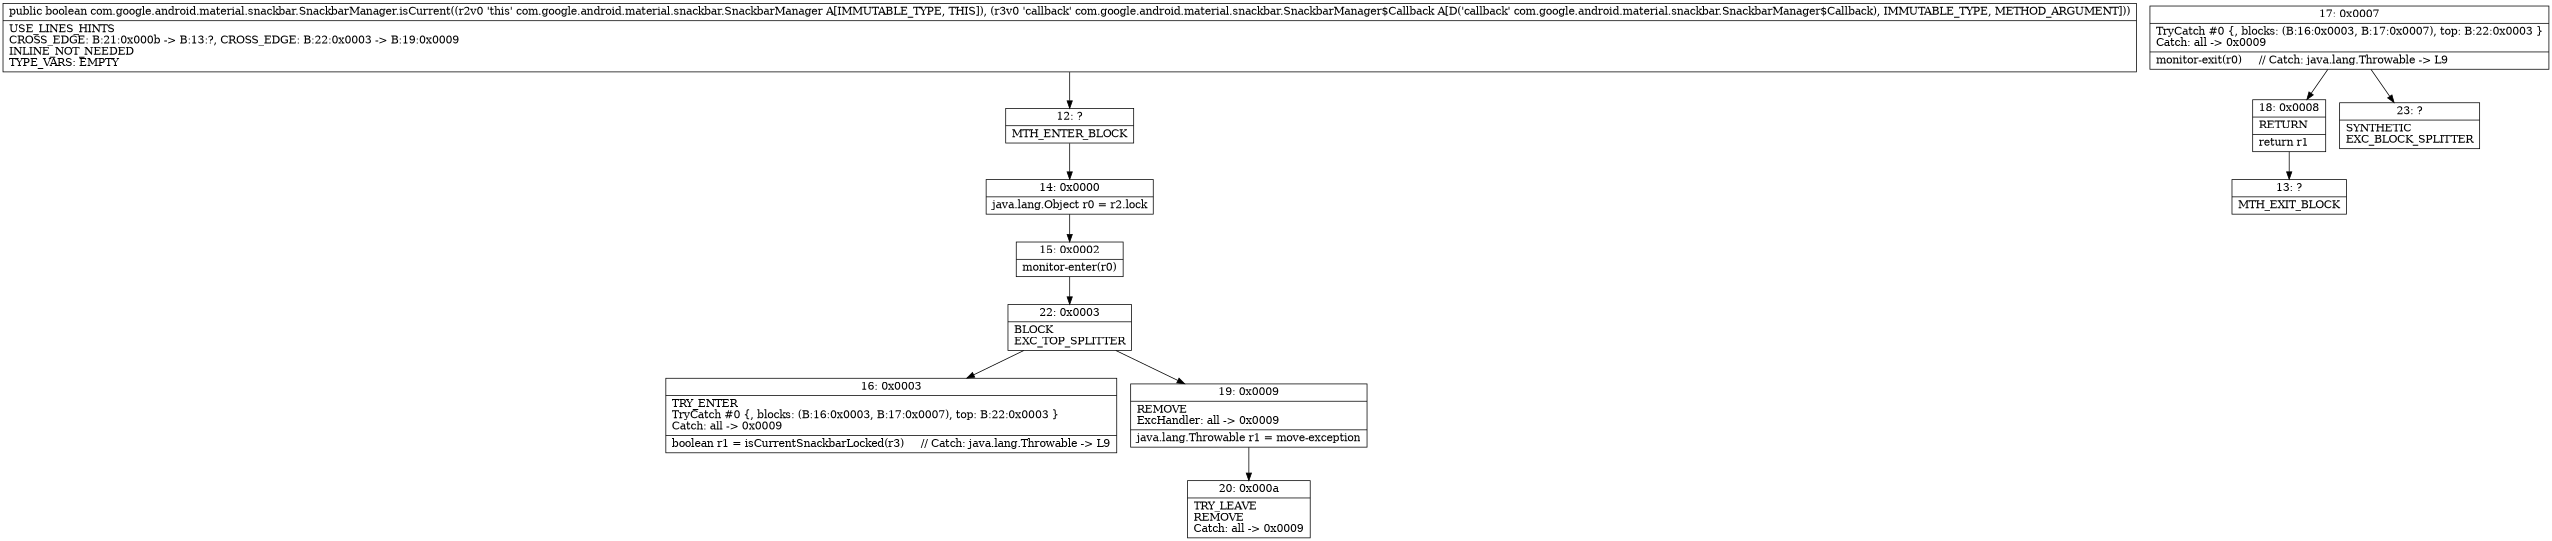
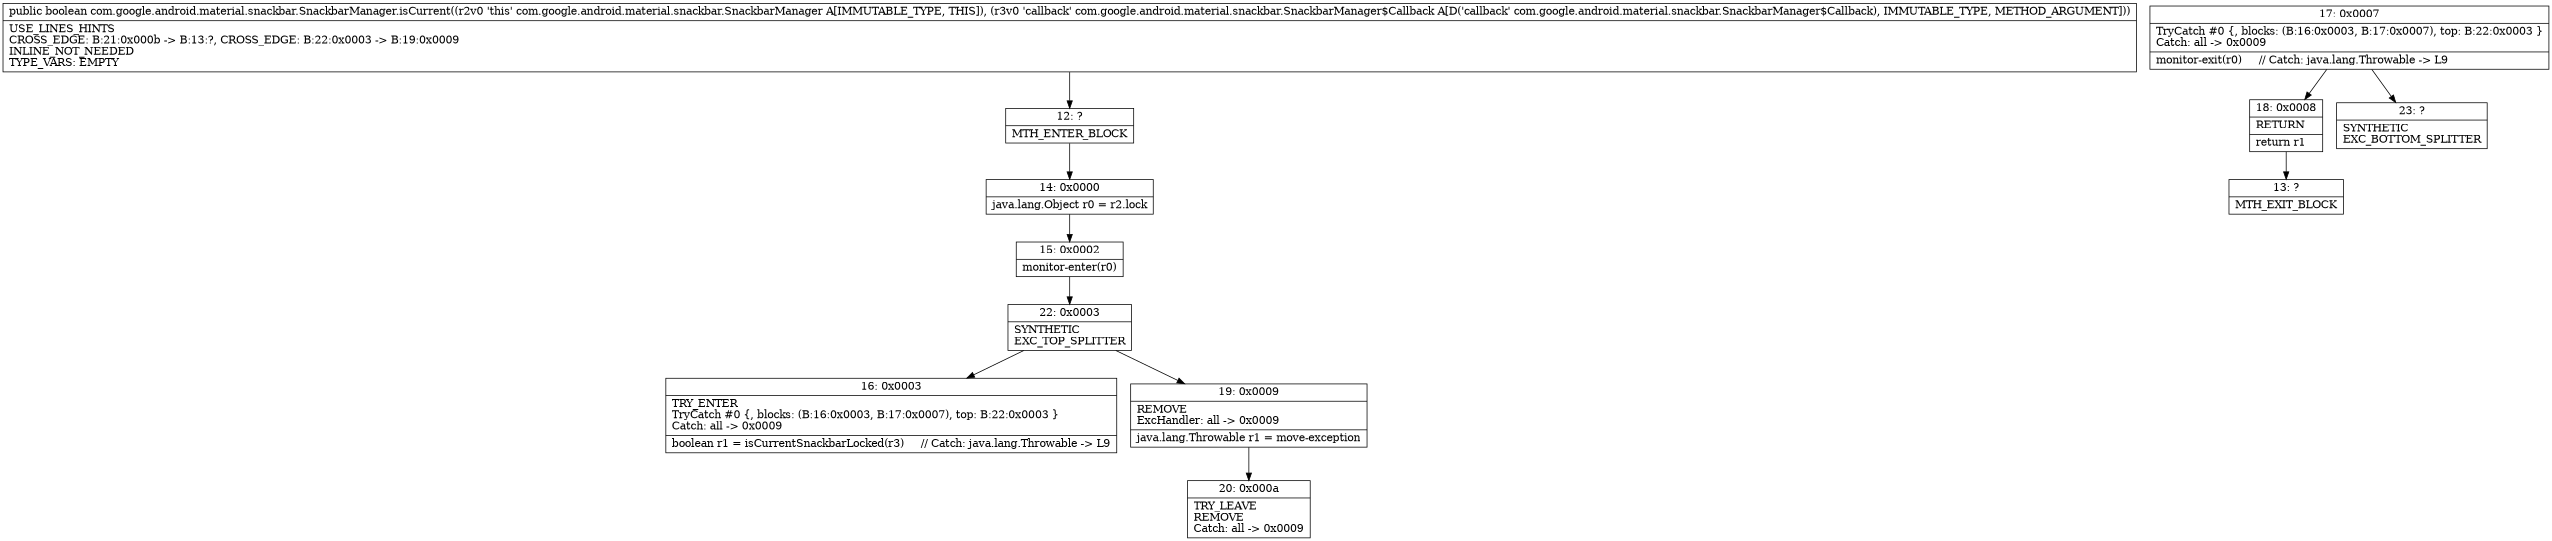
(2410, 140) -> (2412, 140)
(1034, 330) -> (1047, 330)
